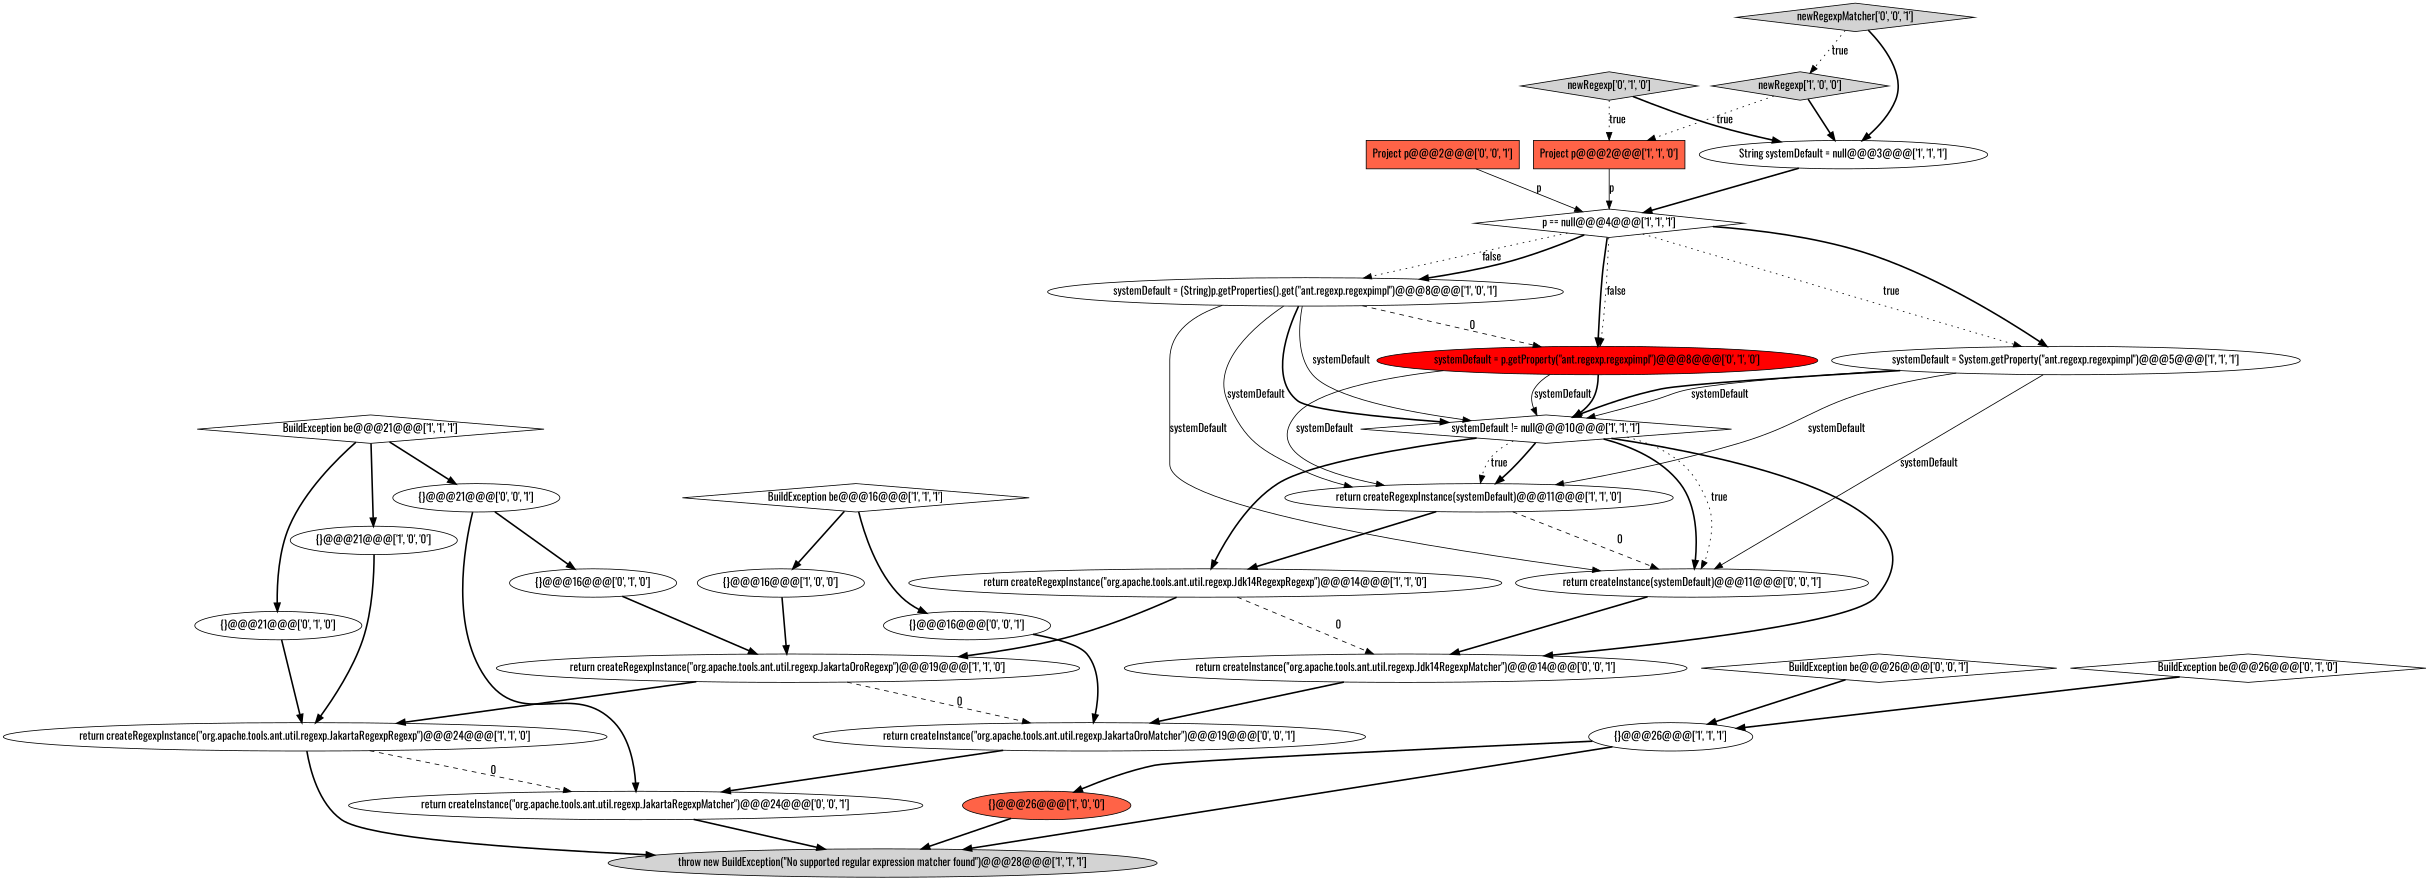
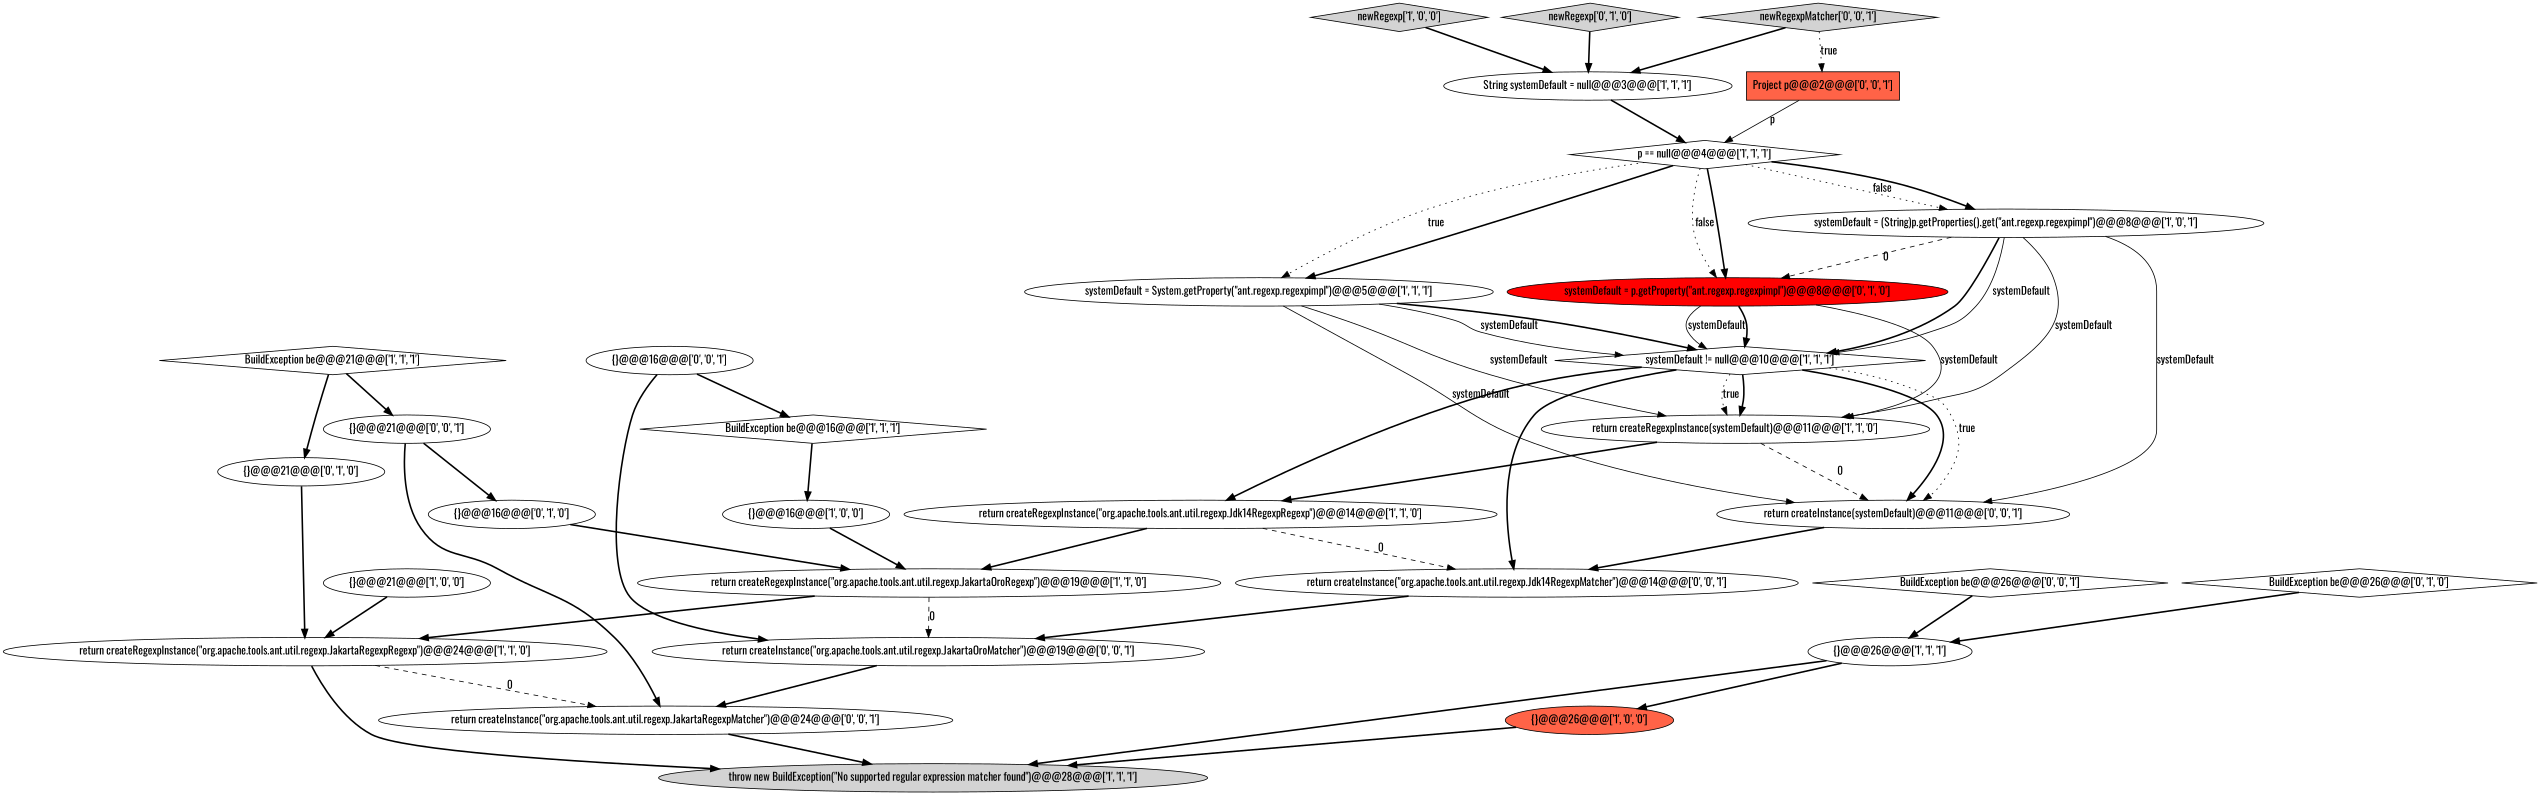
(1830, 49) -> (1820, 48)
(1609, 155) -> none
(372, 481) -> none
(880, 567) -> (739, 394)
